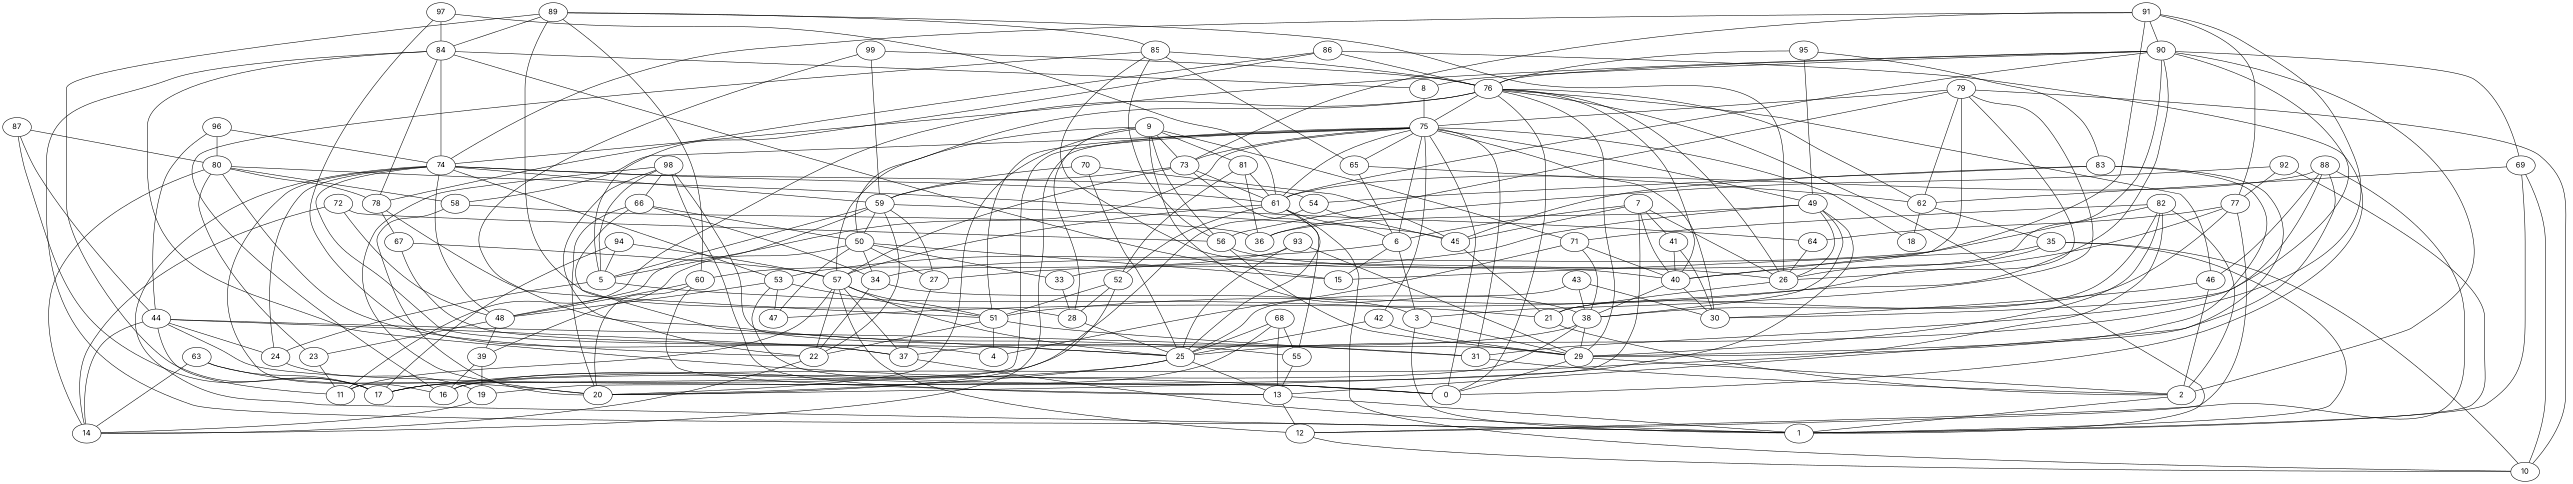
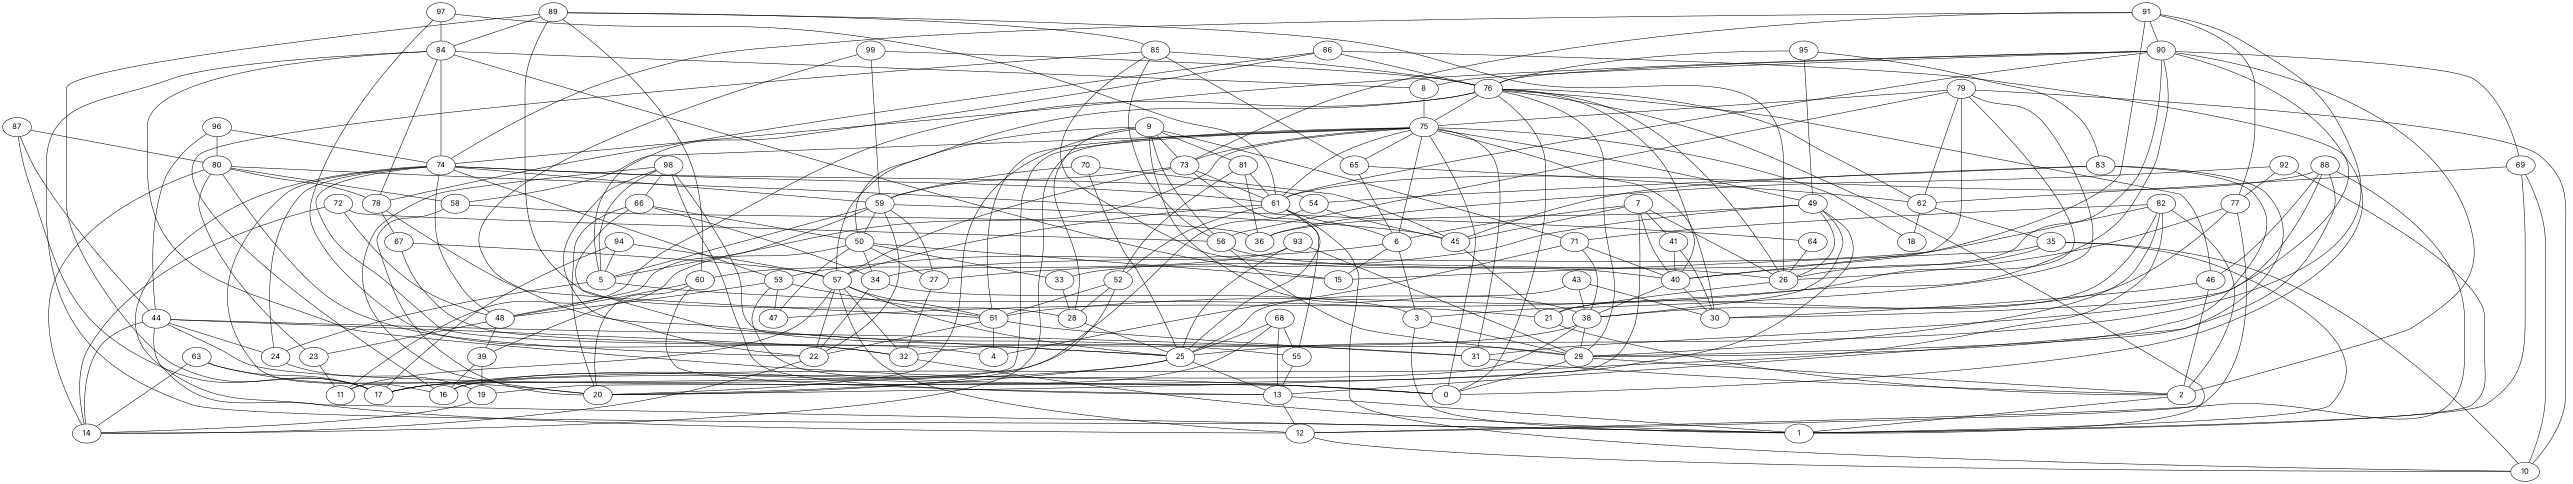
(2014, 225) -> none
(1379, 319) -> none
(904, 357) -> (904, 357)
(243, 385) -> (698, 426)
